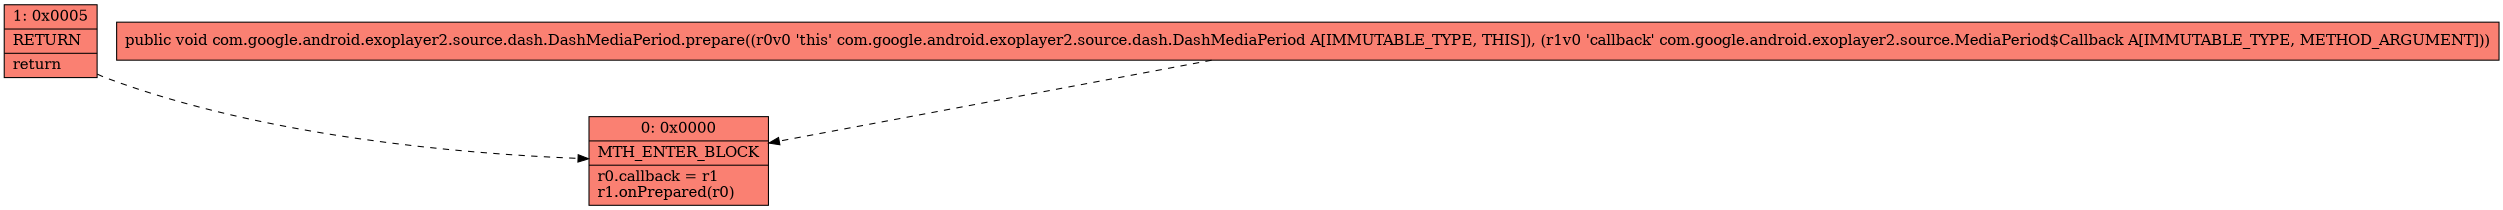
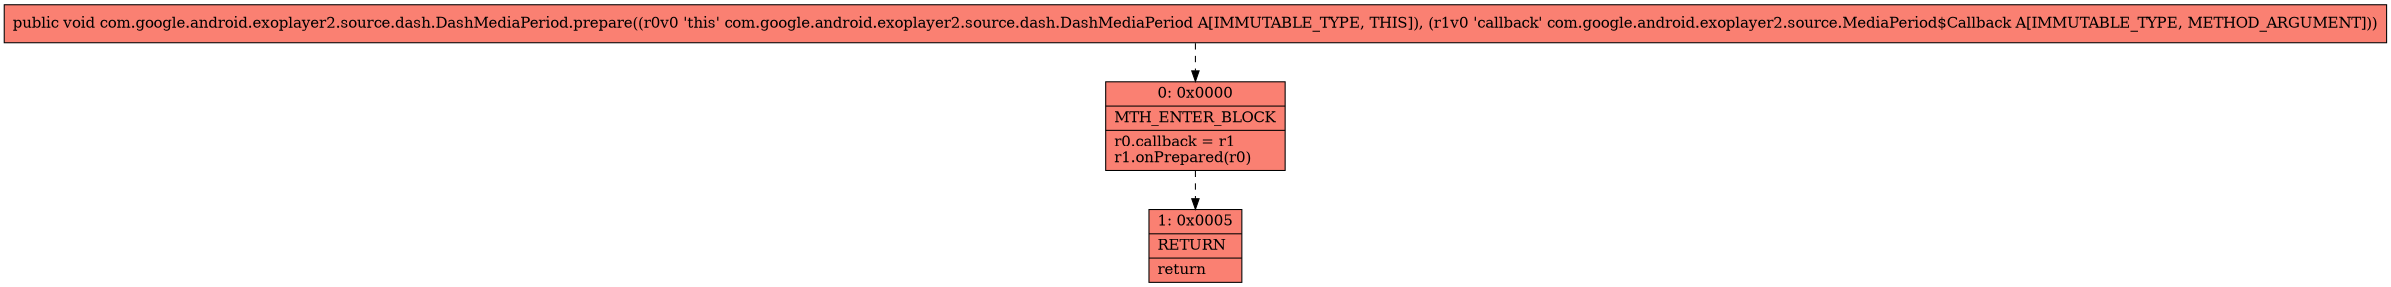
(334, 135) -> (1195, 185)
